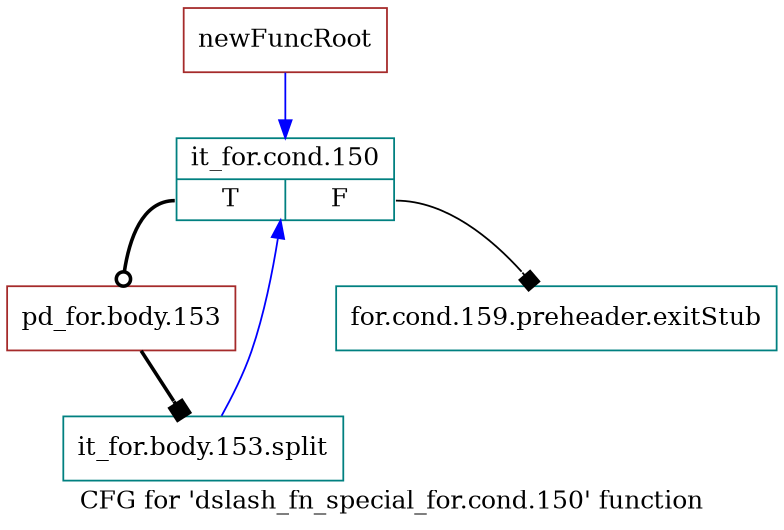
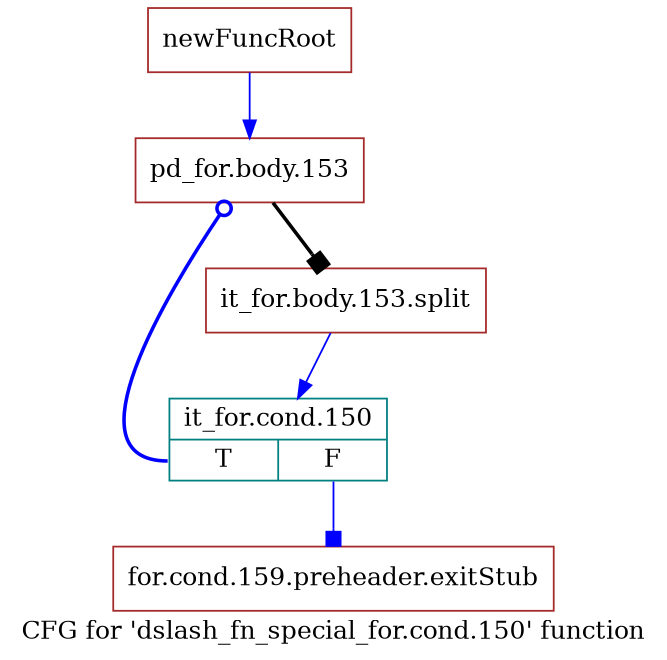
(285, 96) -> (250, 96)
(466, 223) -> (333, 505)
(138, 226) -> (146, 343)
(556, 318) -> (333, 579)
(203, 449) -> (346, 300)
